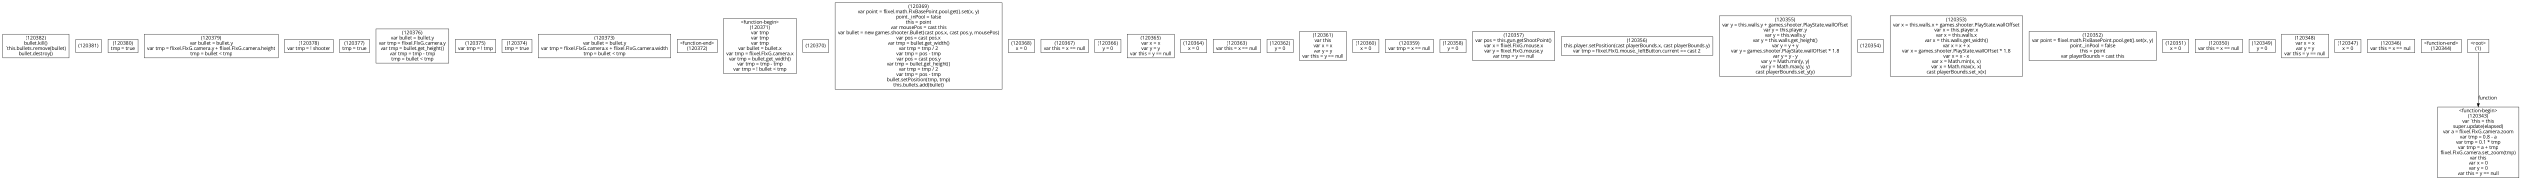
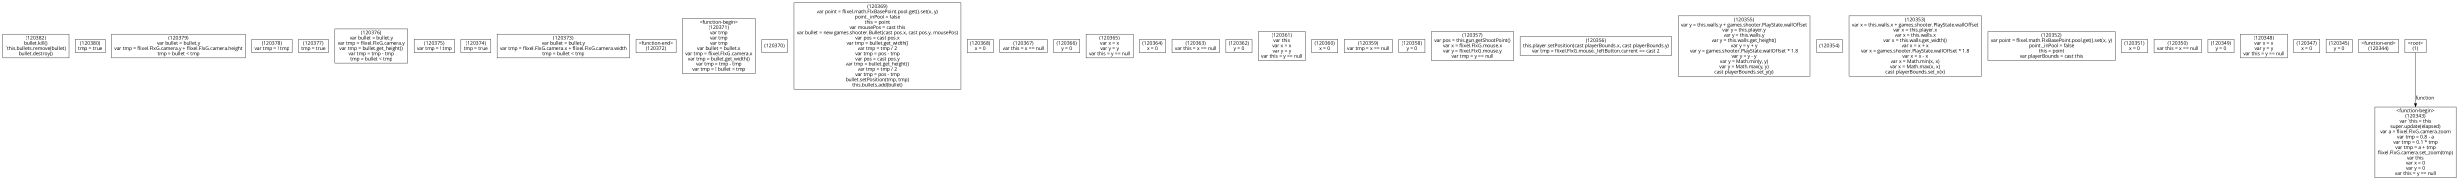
(89, 46) -> none
(309, 46) -> (272, 46)
none -> (2339, 46)
(2391, 46) -> none
